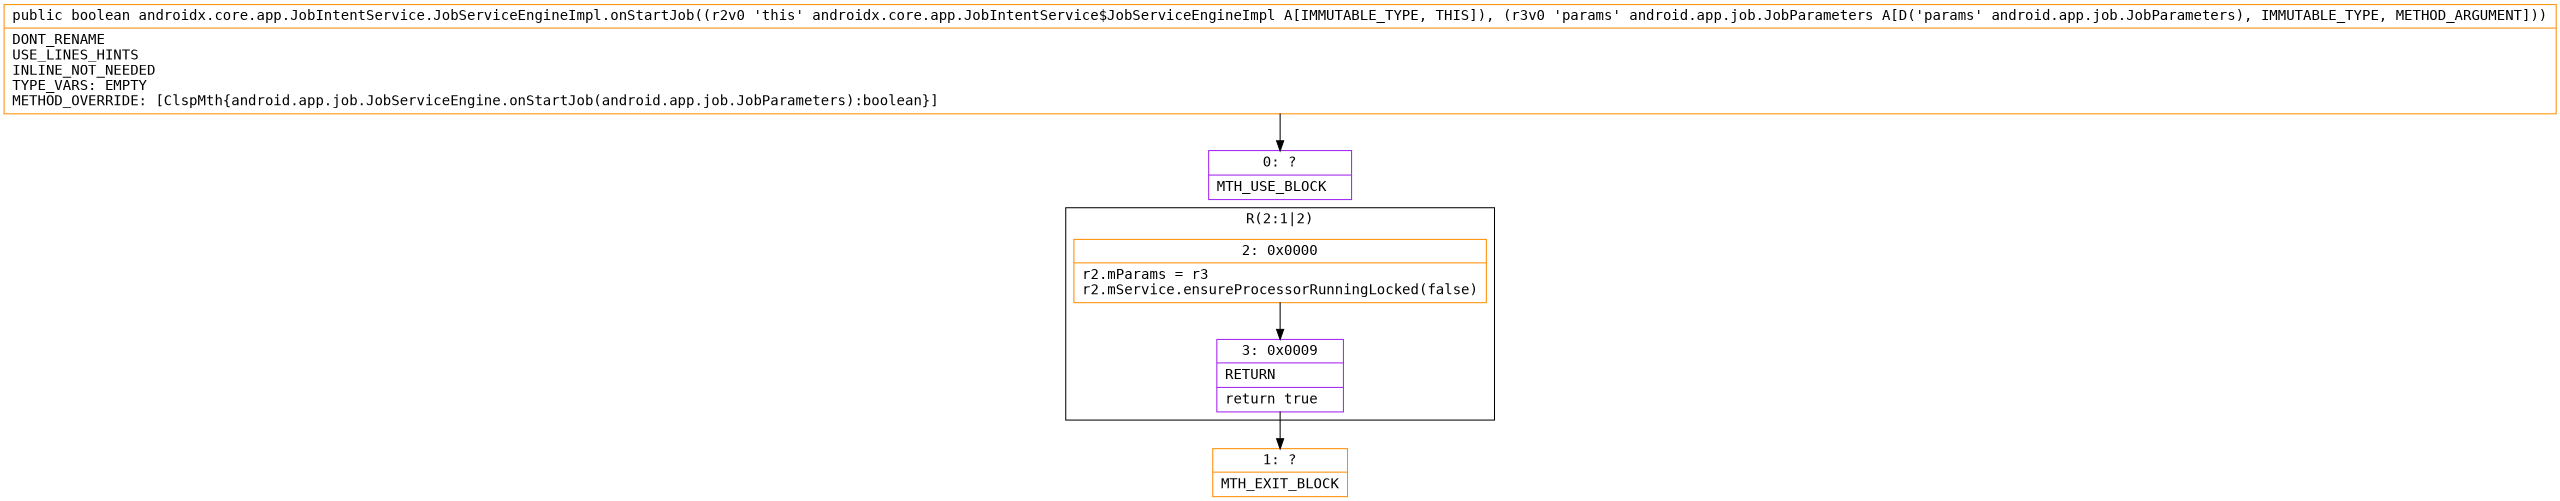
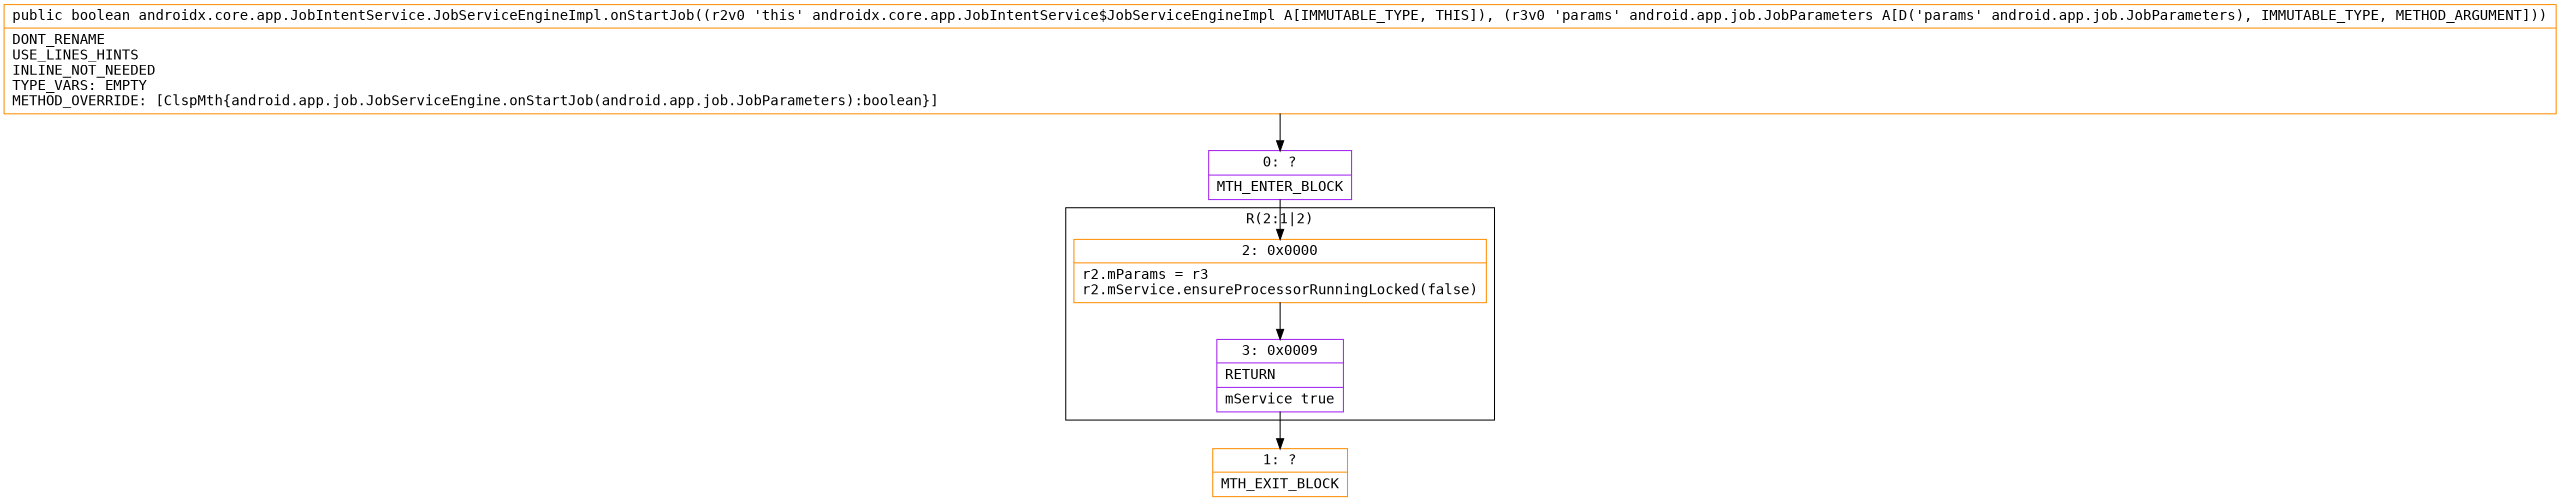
(1272, 187) -> (1280, 187)
none -> (1280, 214)
(1271, 399) -> (1280, 399)
